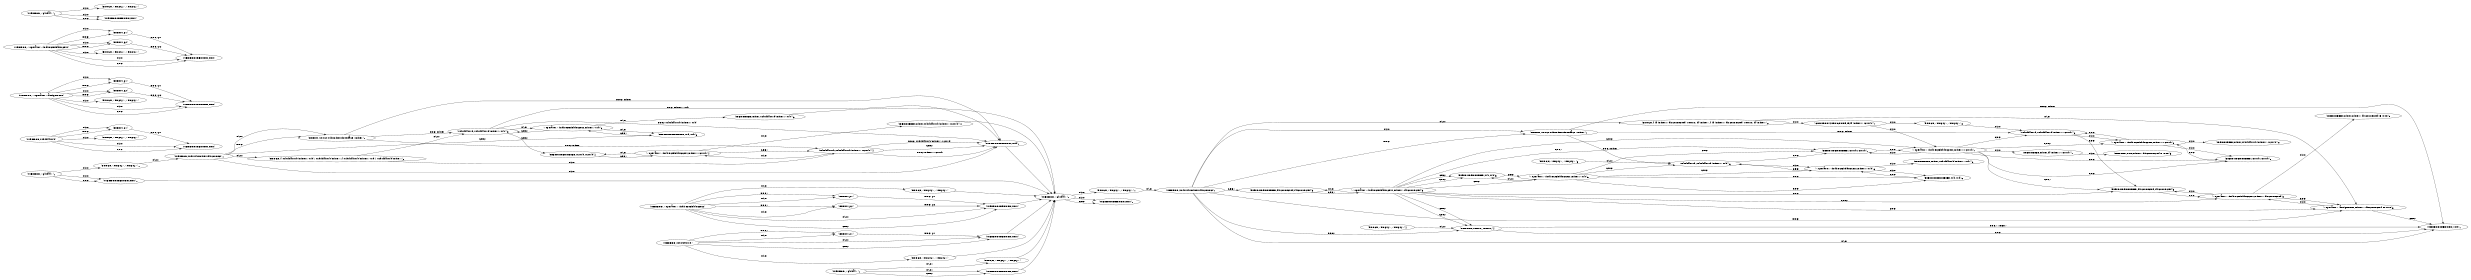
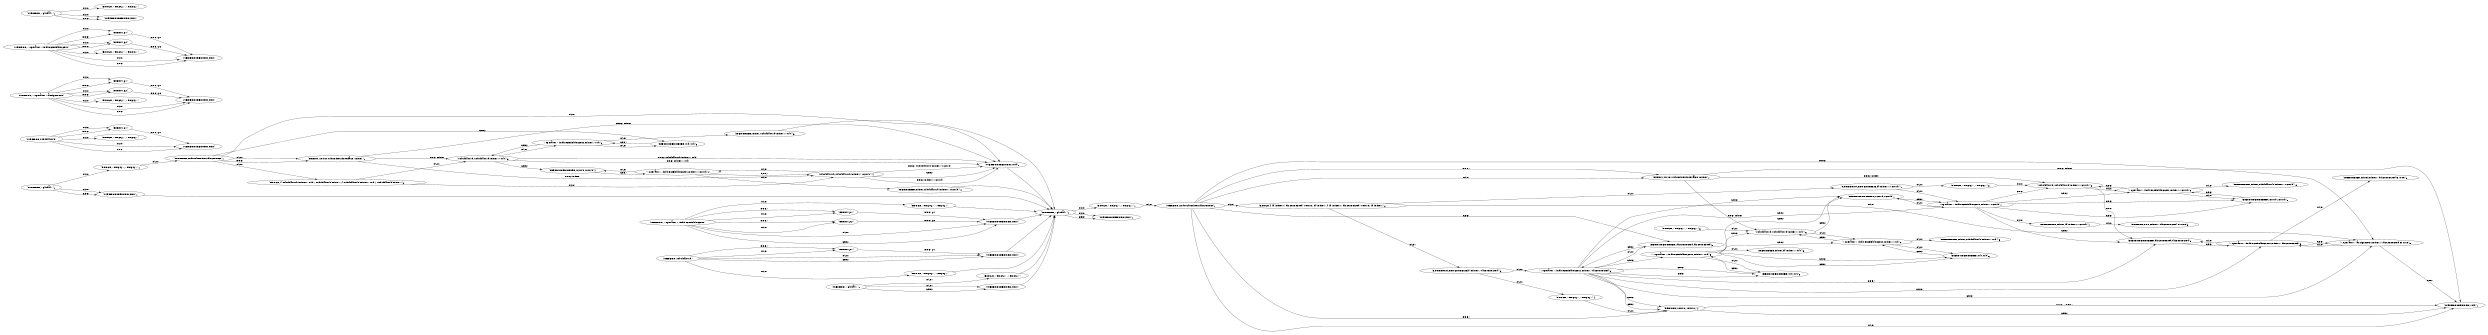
none -> (1781, 251)
none -> (1467, 271)
